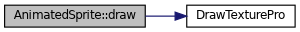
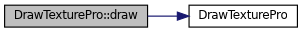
(75, 16) -> (76, 16)
